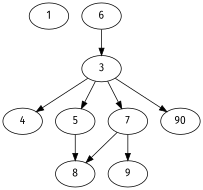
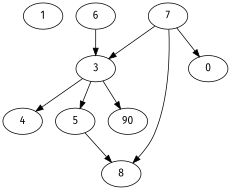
(113, 92) -> (135, 40)
(128, 174) -> (208, 69)
